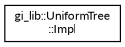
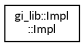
(63, 23) -> (42, 23)
